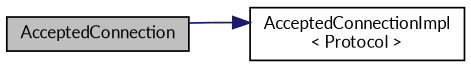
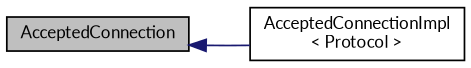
(211, 23) -> (228, 46)
